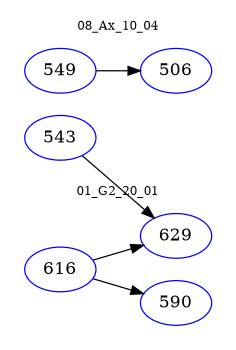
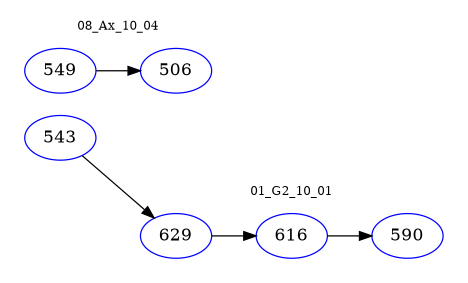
(118, 192) -> (292, 192)
(112, 254) -> (228, 236)
